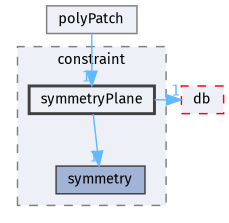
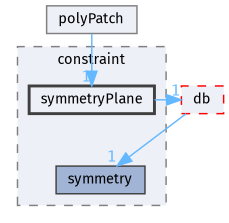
(95, 133) -> (156, 136)
